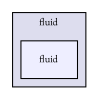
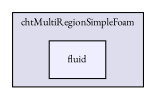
(49, 23) -> (78, 23)
